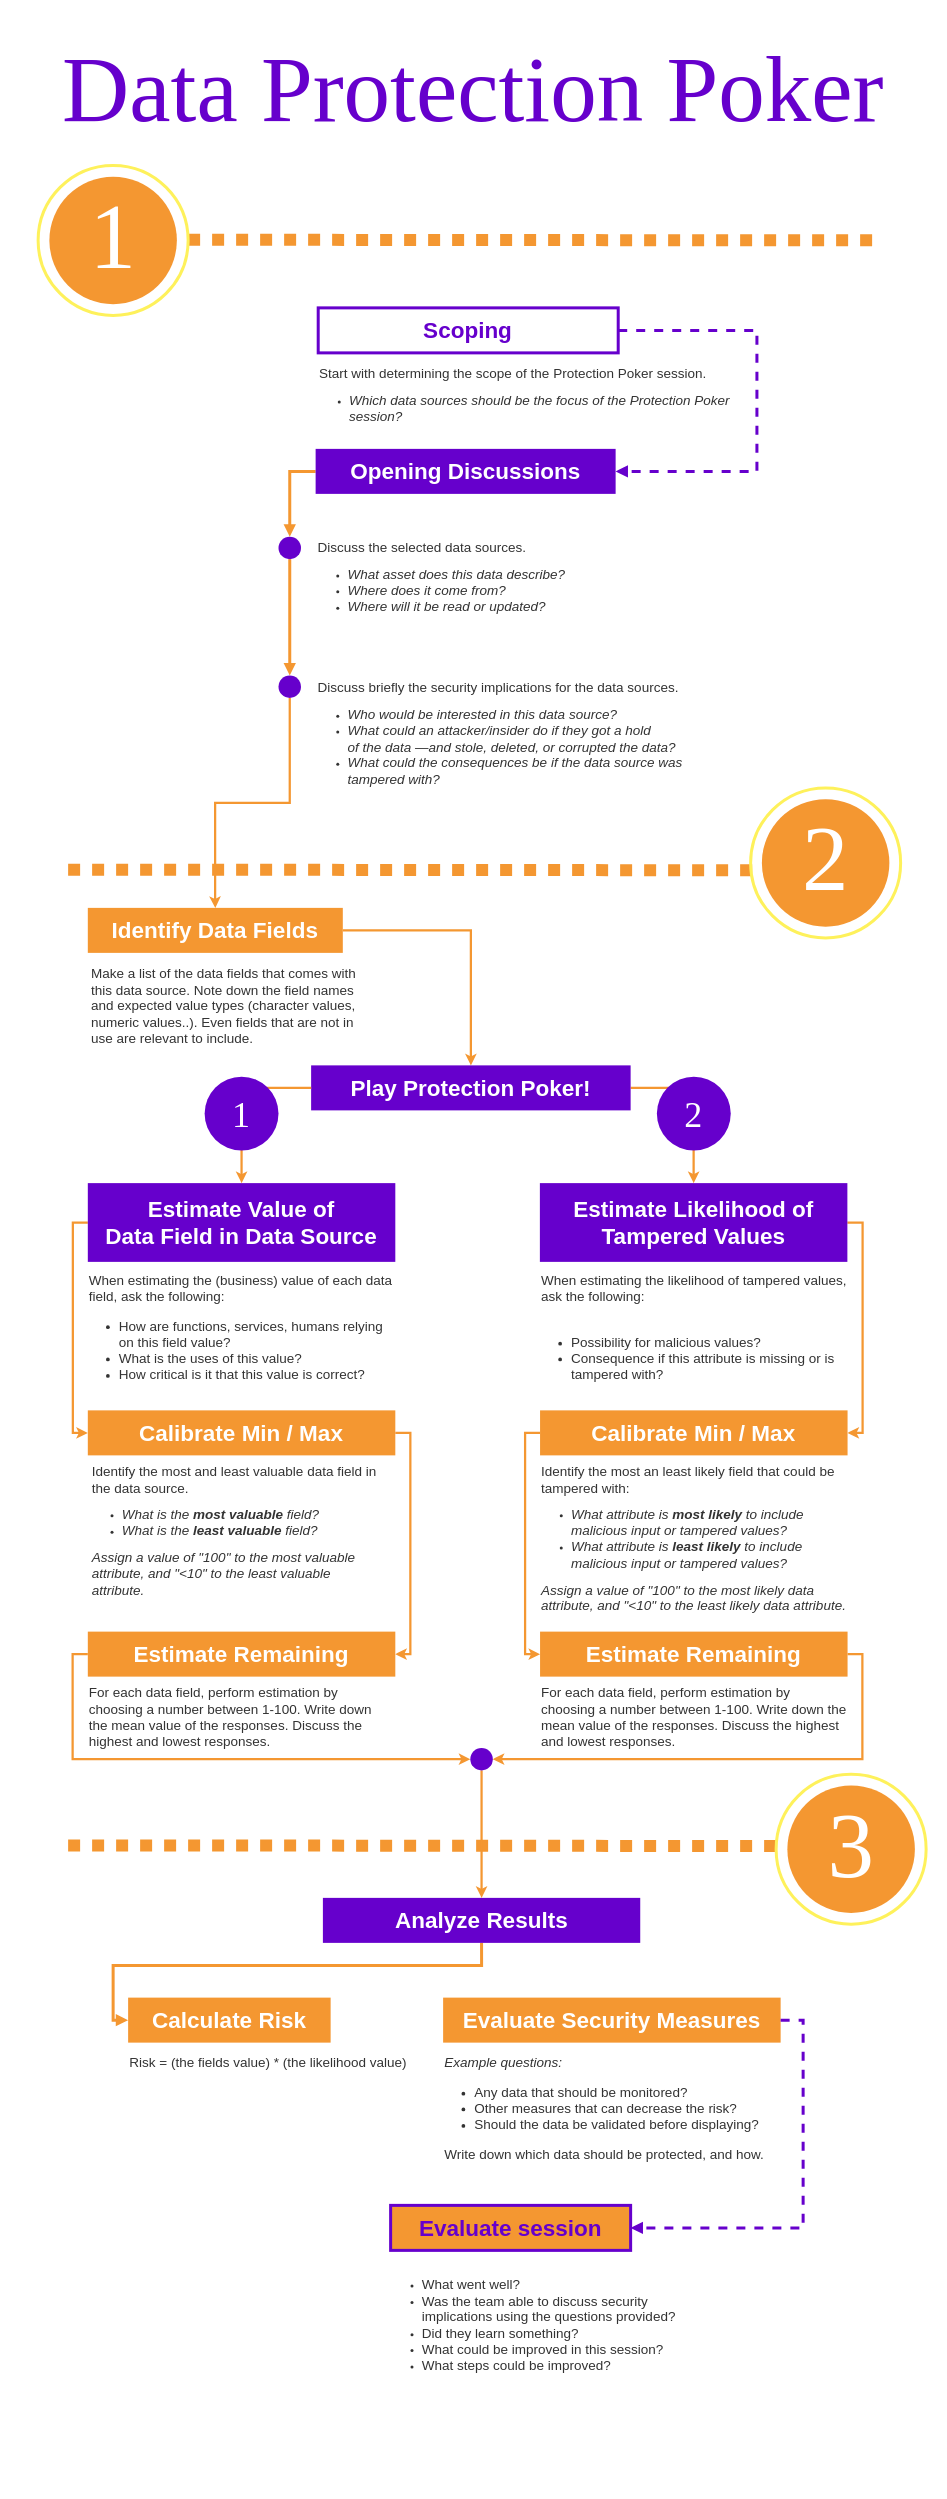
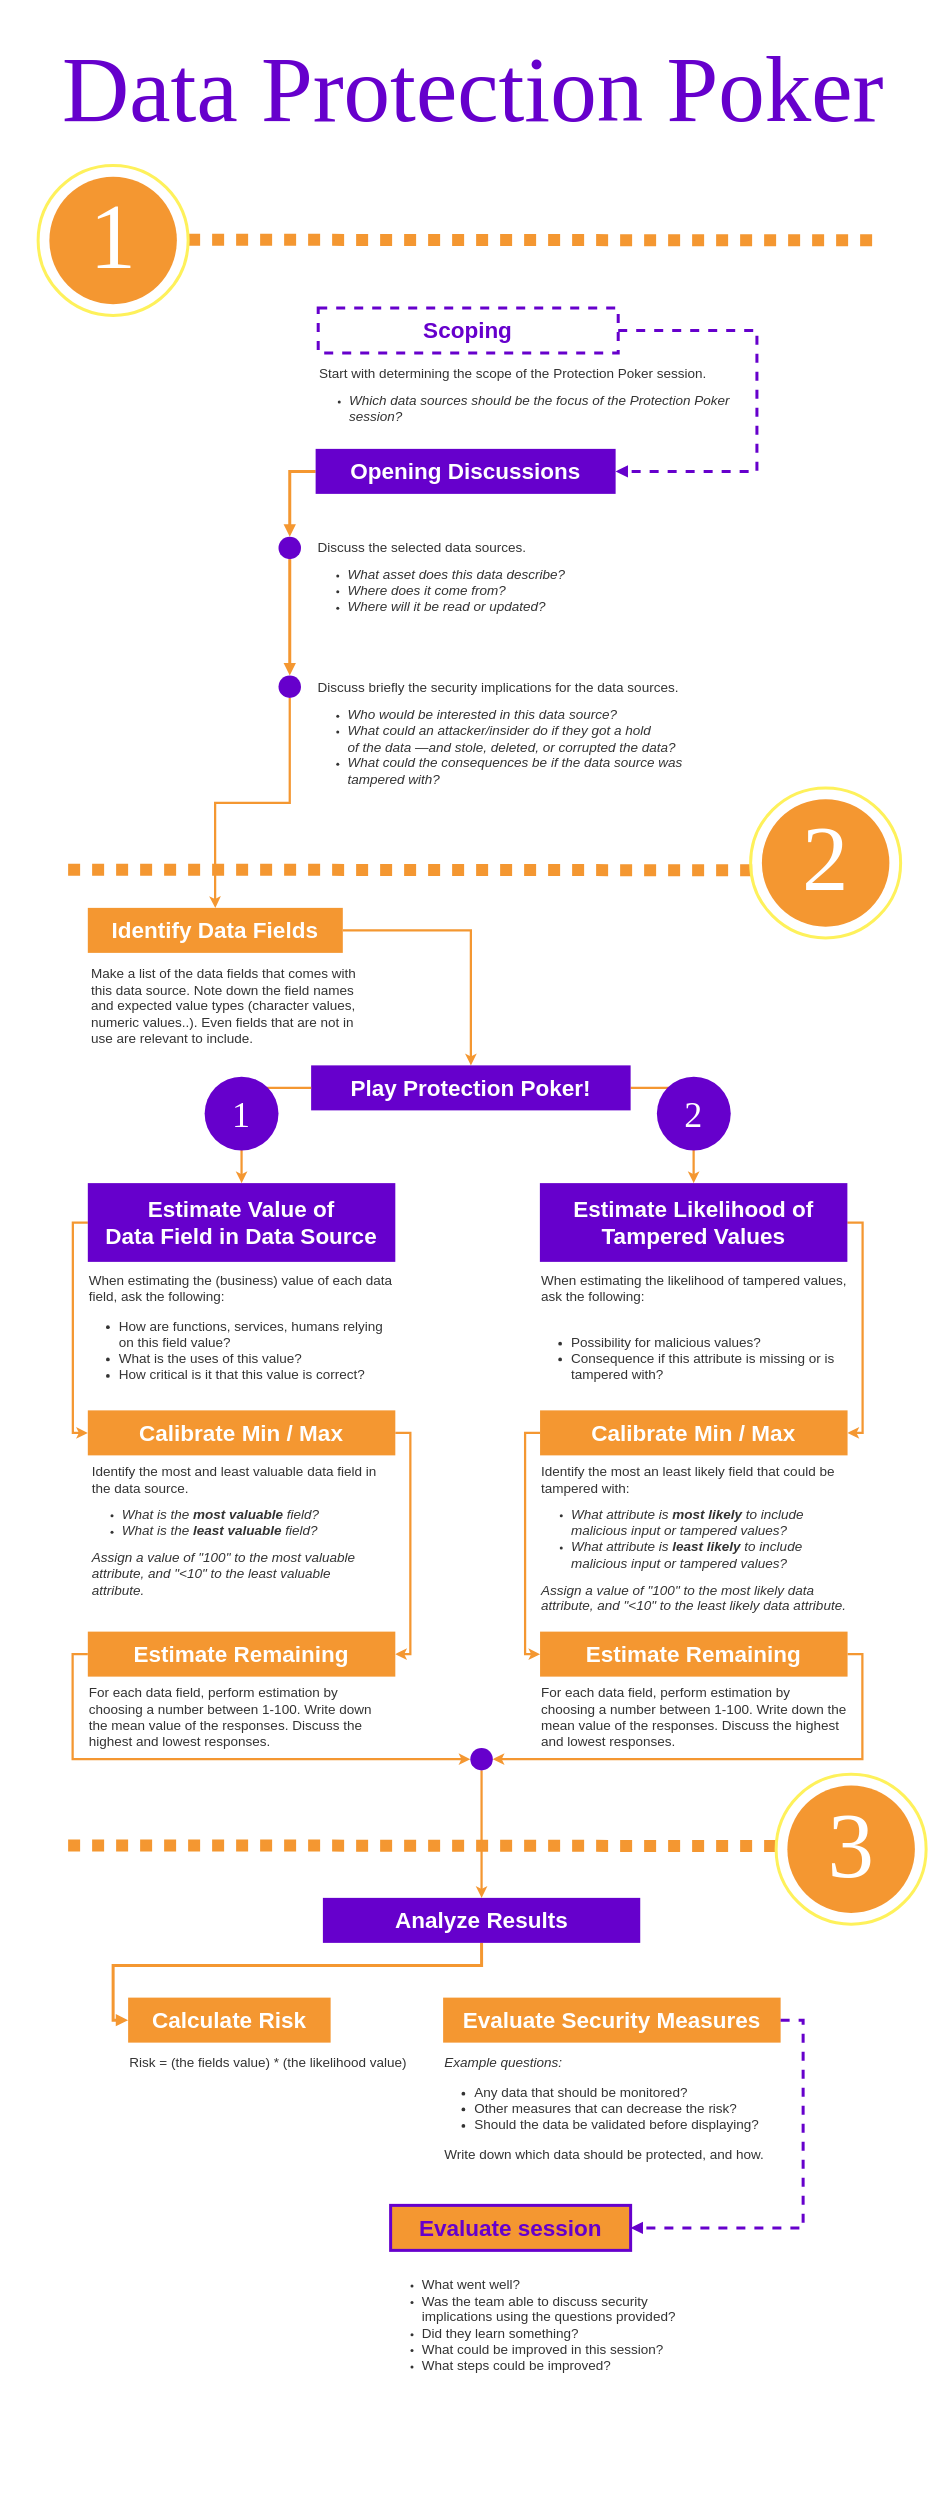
(468, 330) -> (468, 330)
